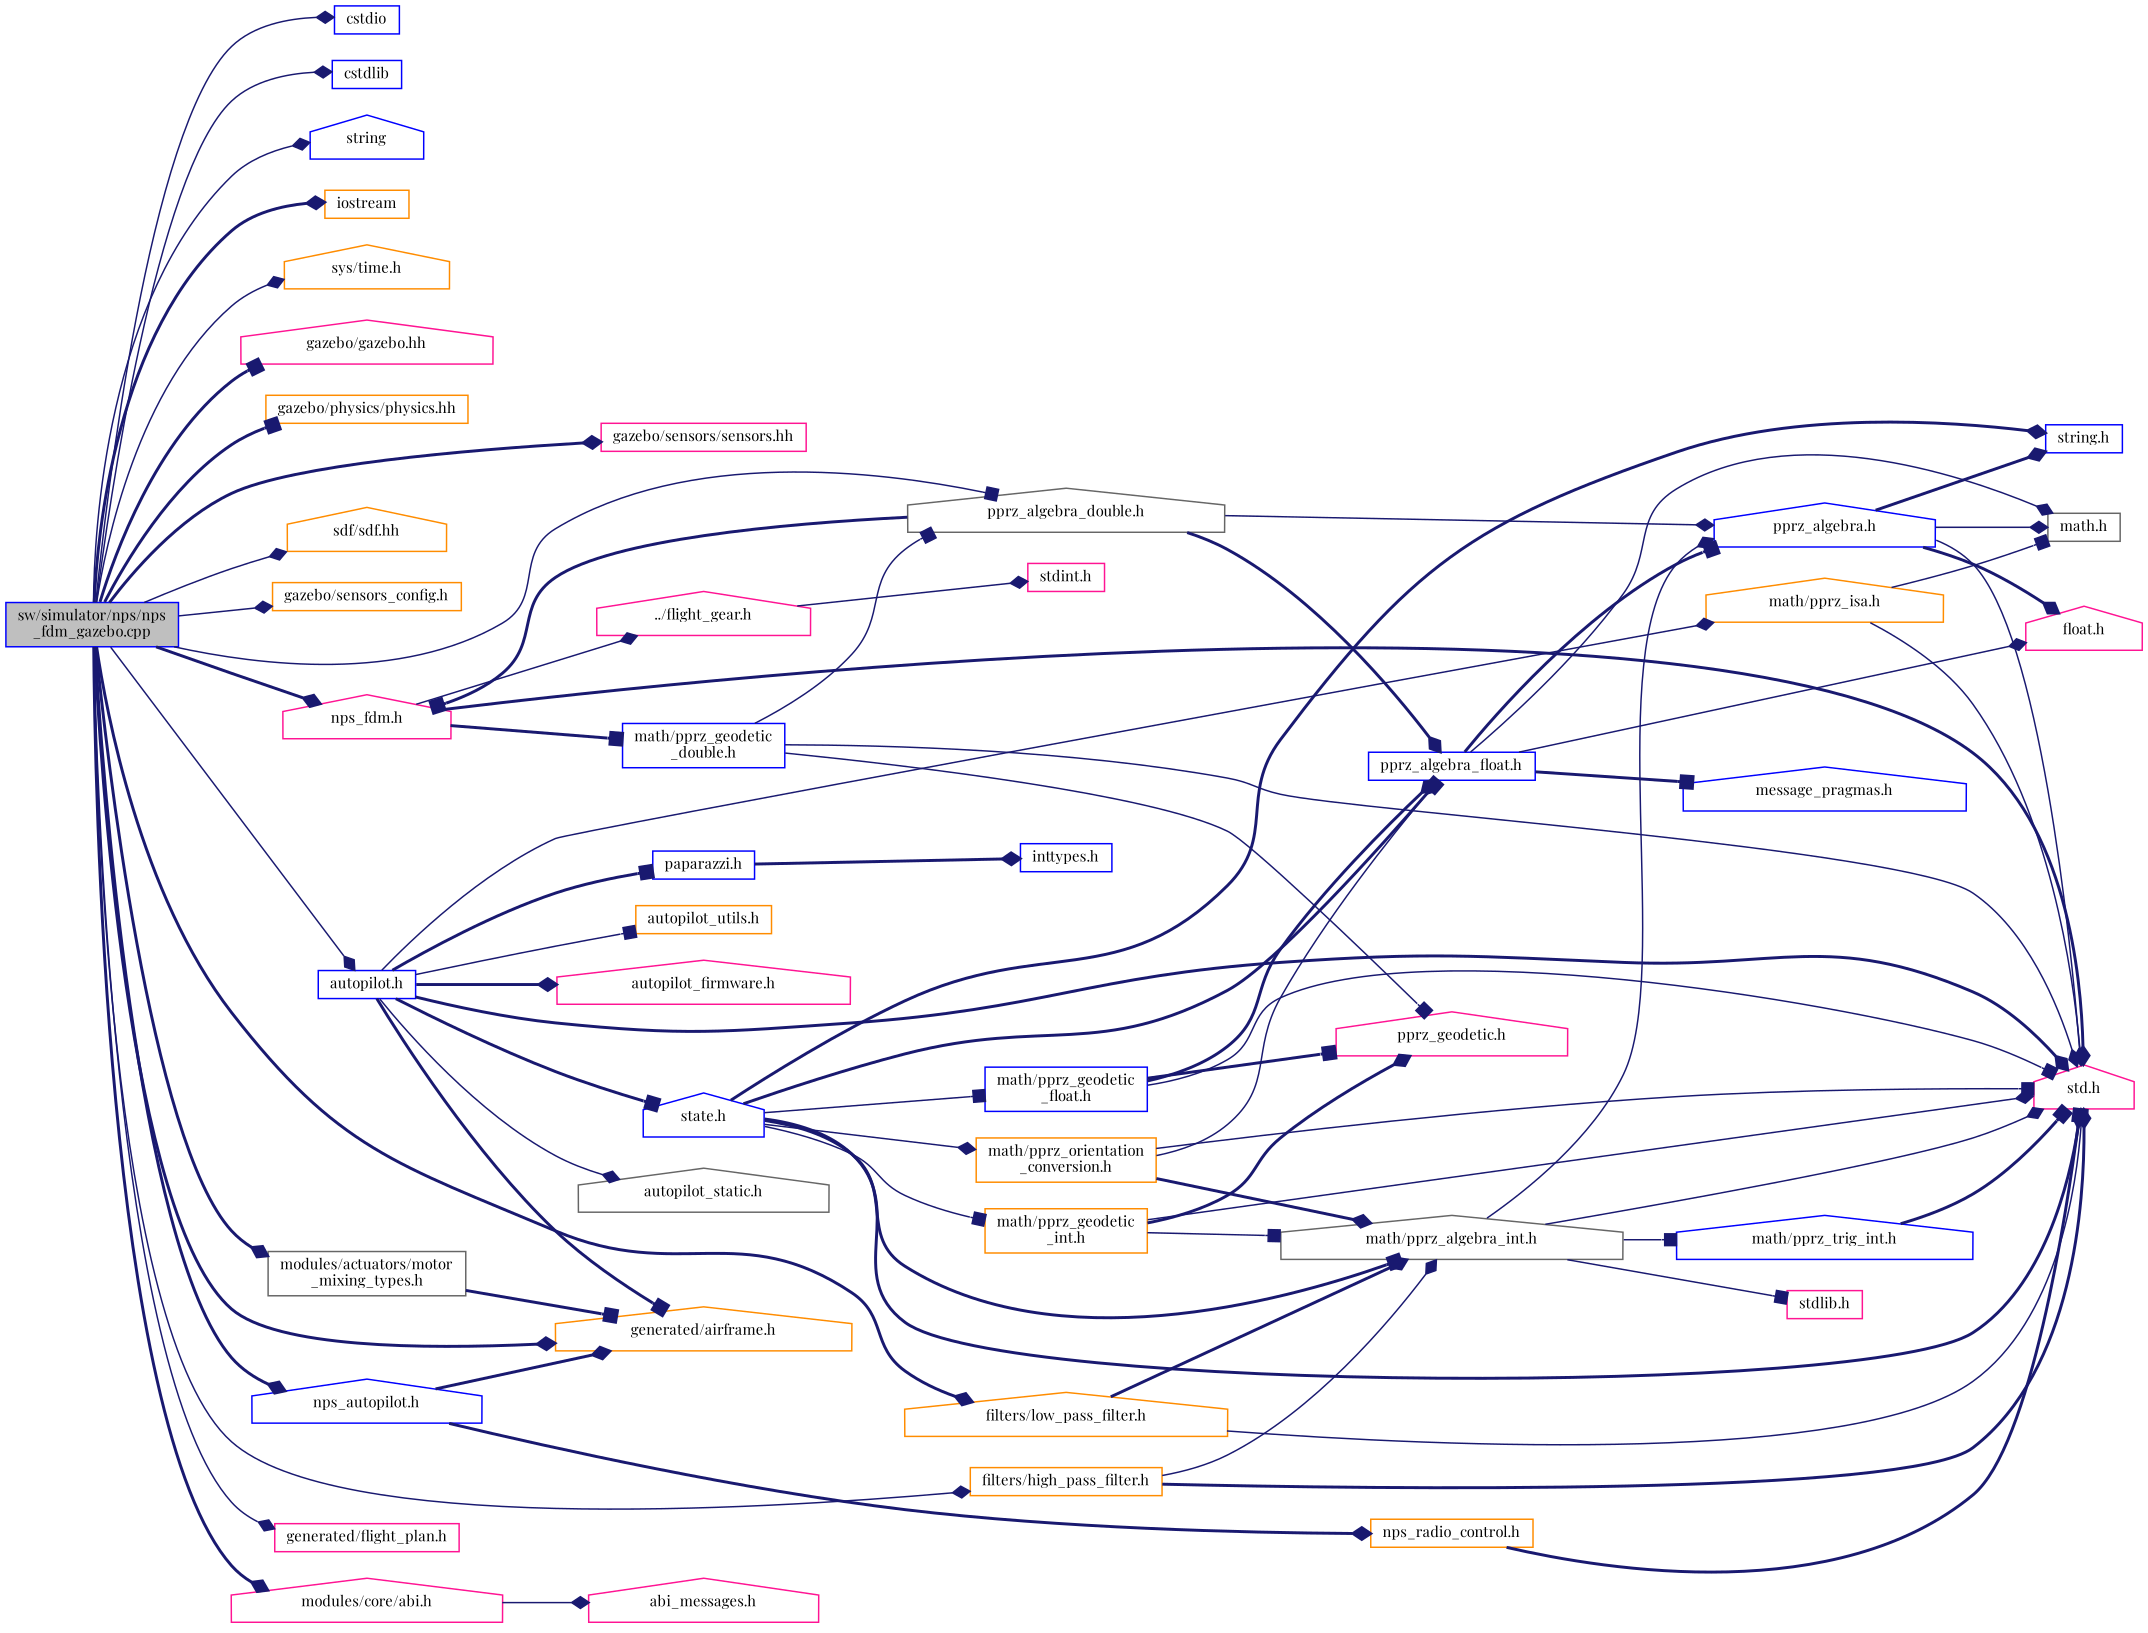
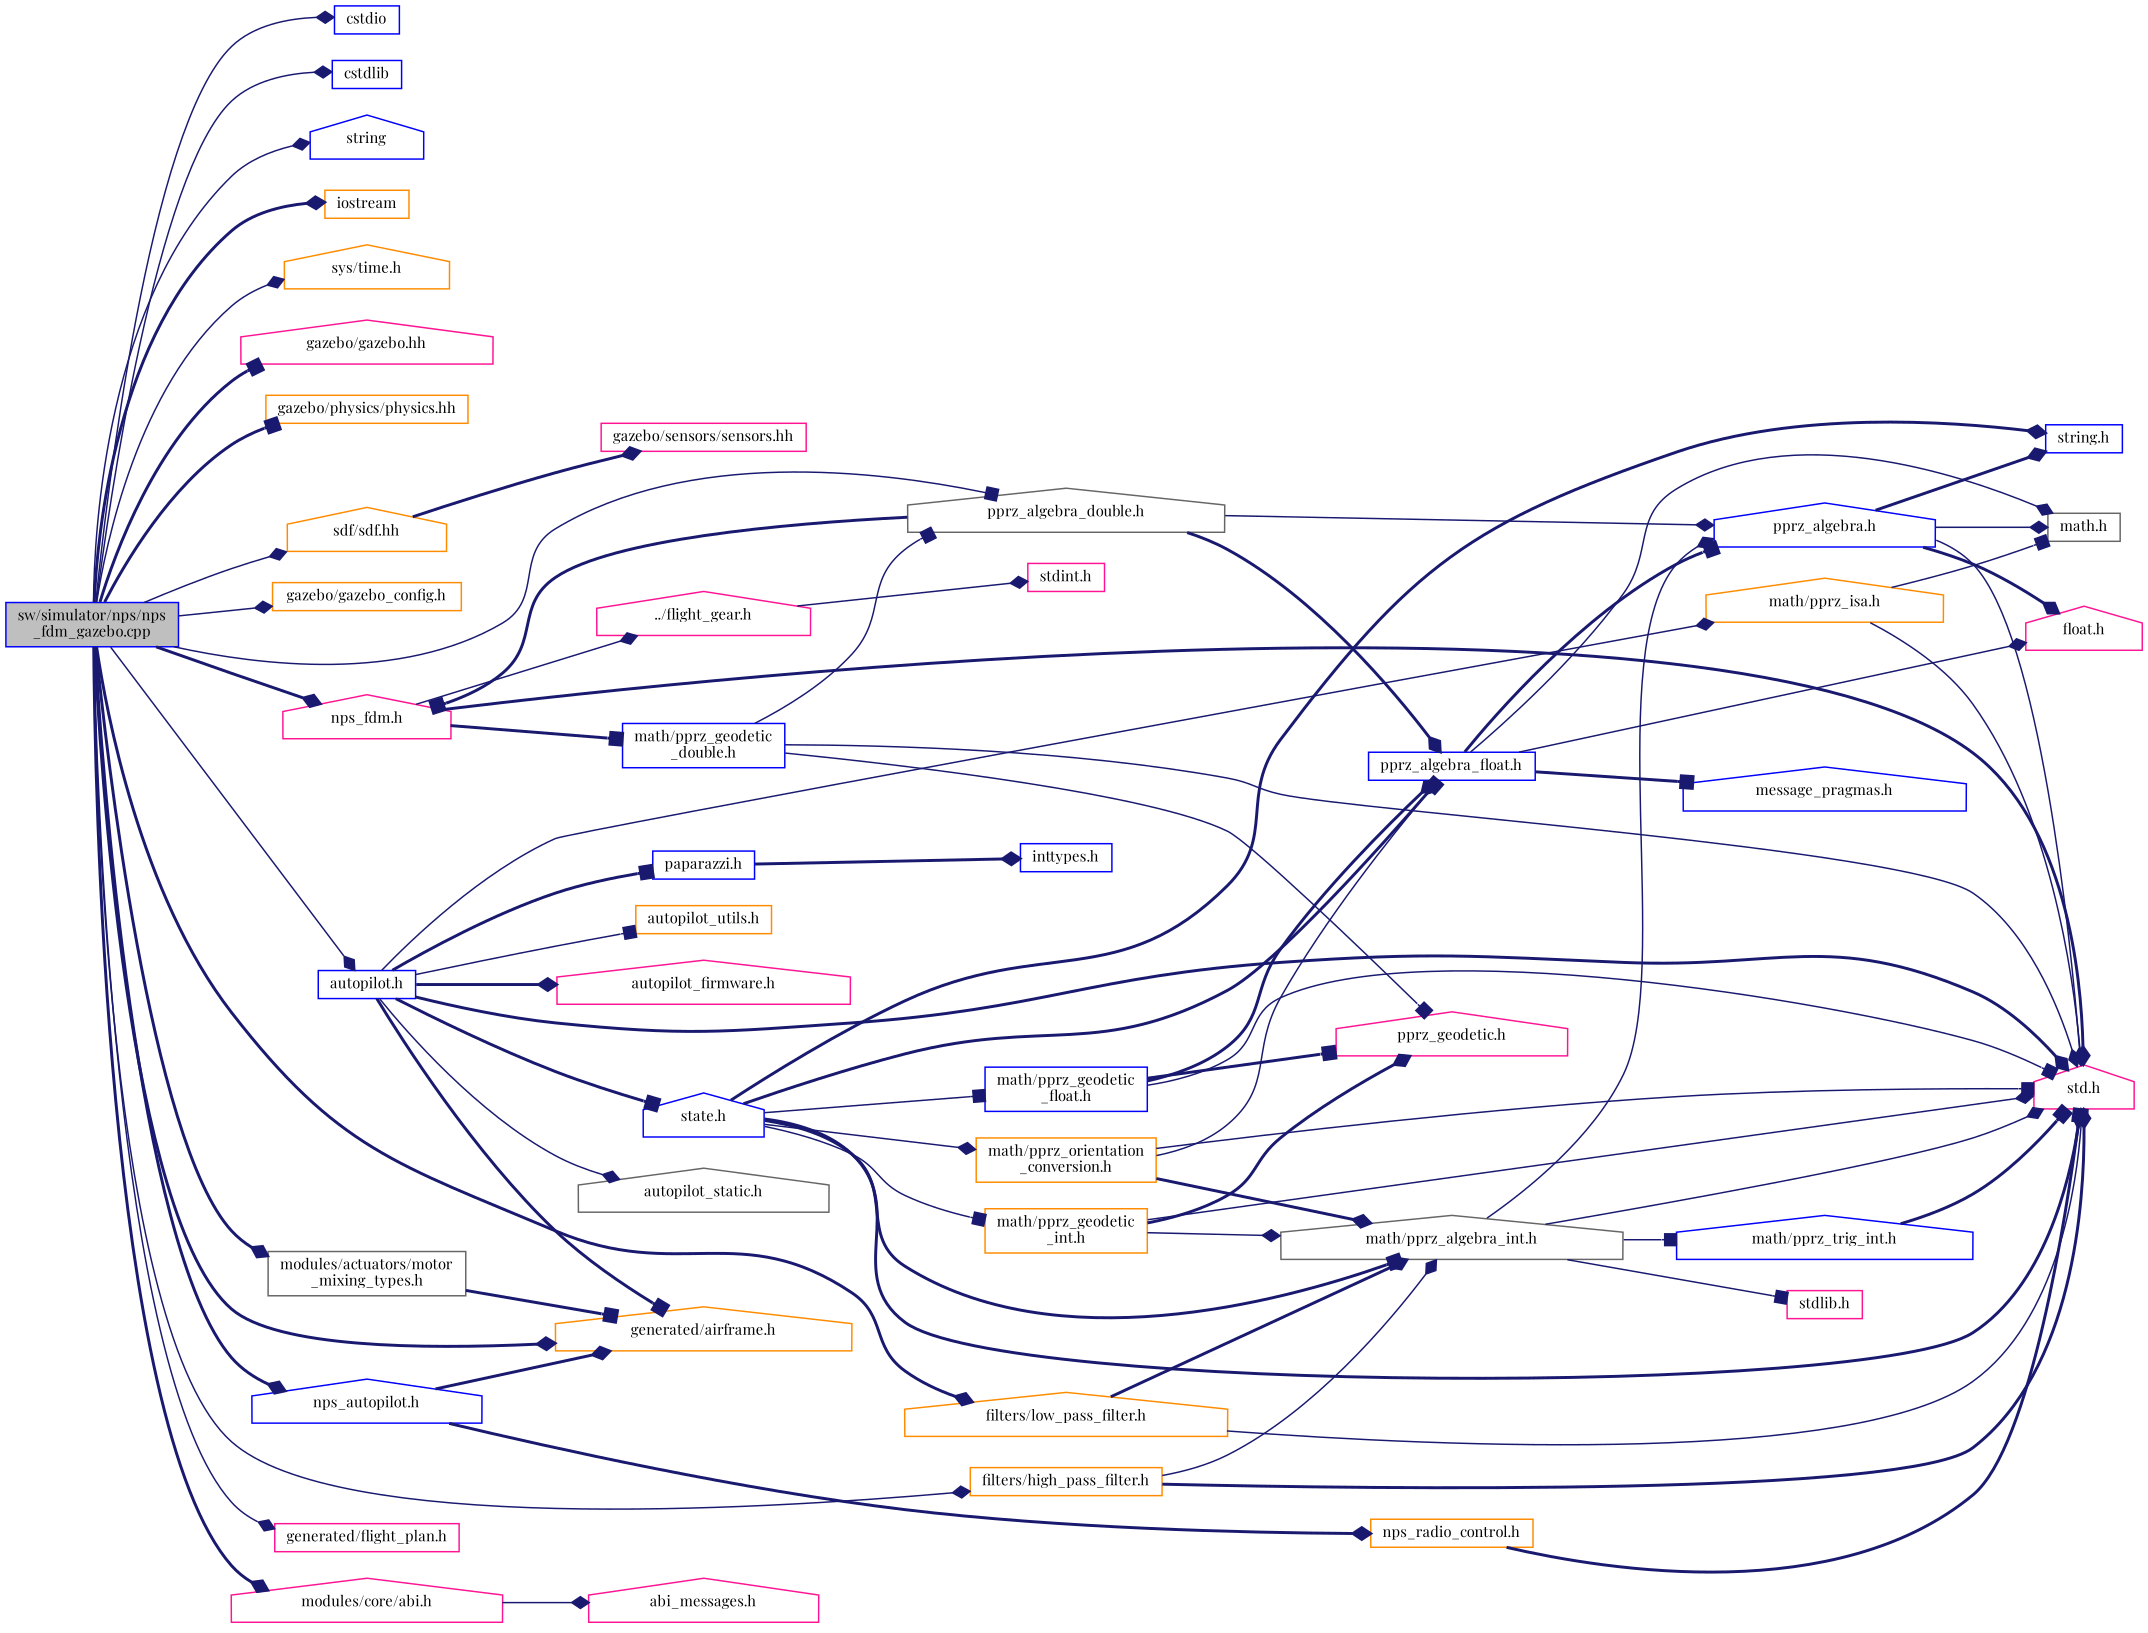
(324, 469) -> (517, 484)
(367, 597) -> (367, 597)
(1206, 1234) -> (1206, 1234)
